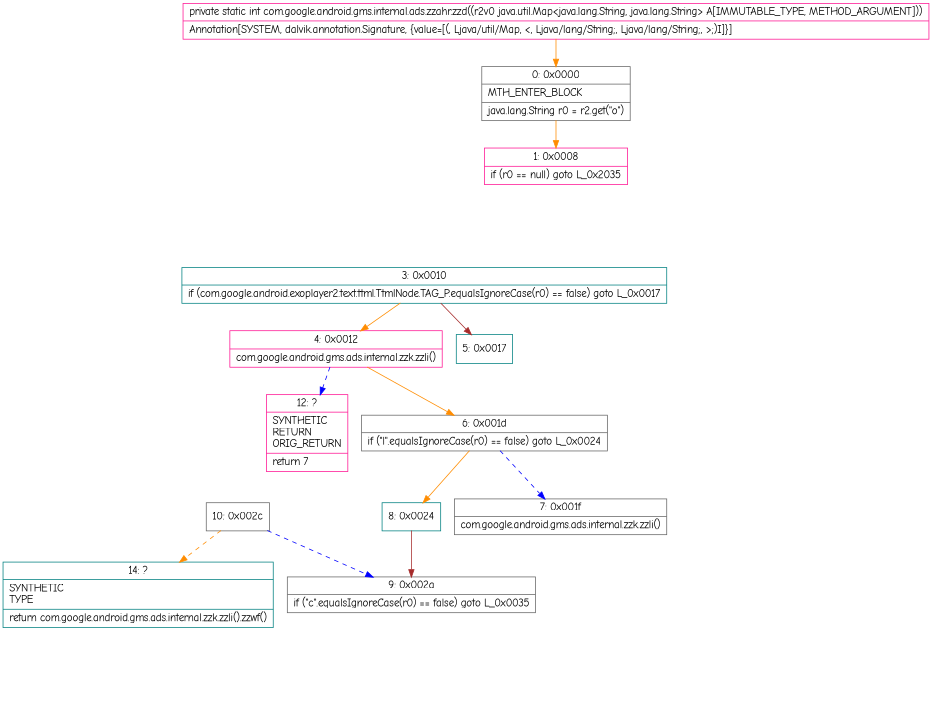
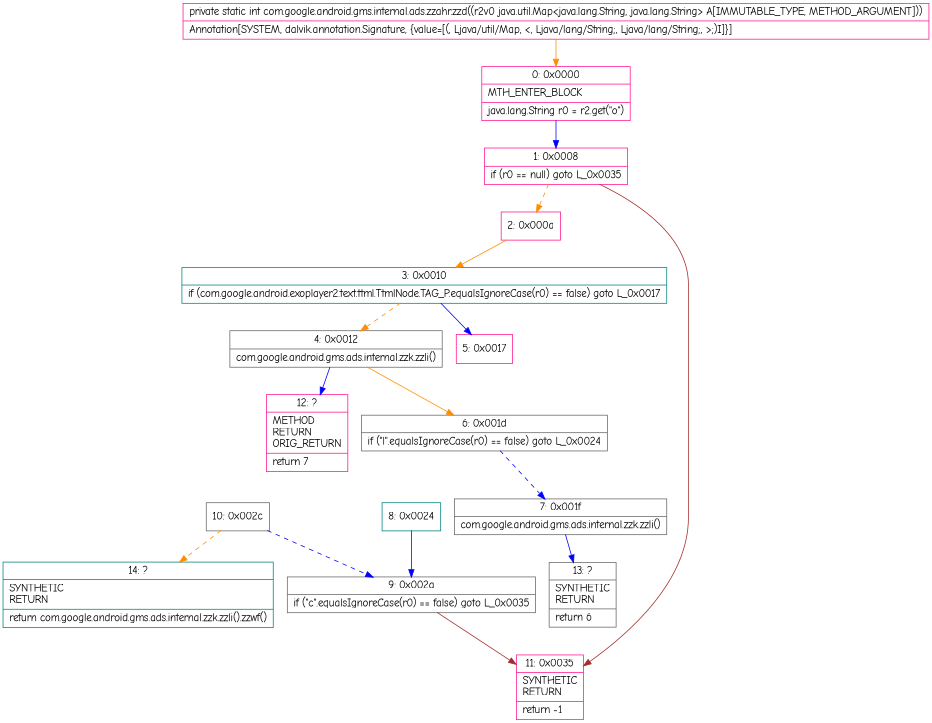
(556, 94) -> (556, 94)
(556, 130) -> (556, 130)
(556, 175) -> (556, 175)
none -> (531, 226)
(384, 315) -> (384, 315)
(453, 316) -> (453, 316)
(336, 349) -> (336, 349)
(484, 349) -> (484, 349)
(326, 377) -> (326, 377)
(300, 421) -> (294, 421)
(449, 474) -> none
(411, 550) -> (411, 550)
none -> (583, 595)
(21, 600) -> (29, 600)
none -> (550, 687)
